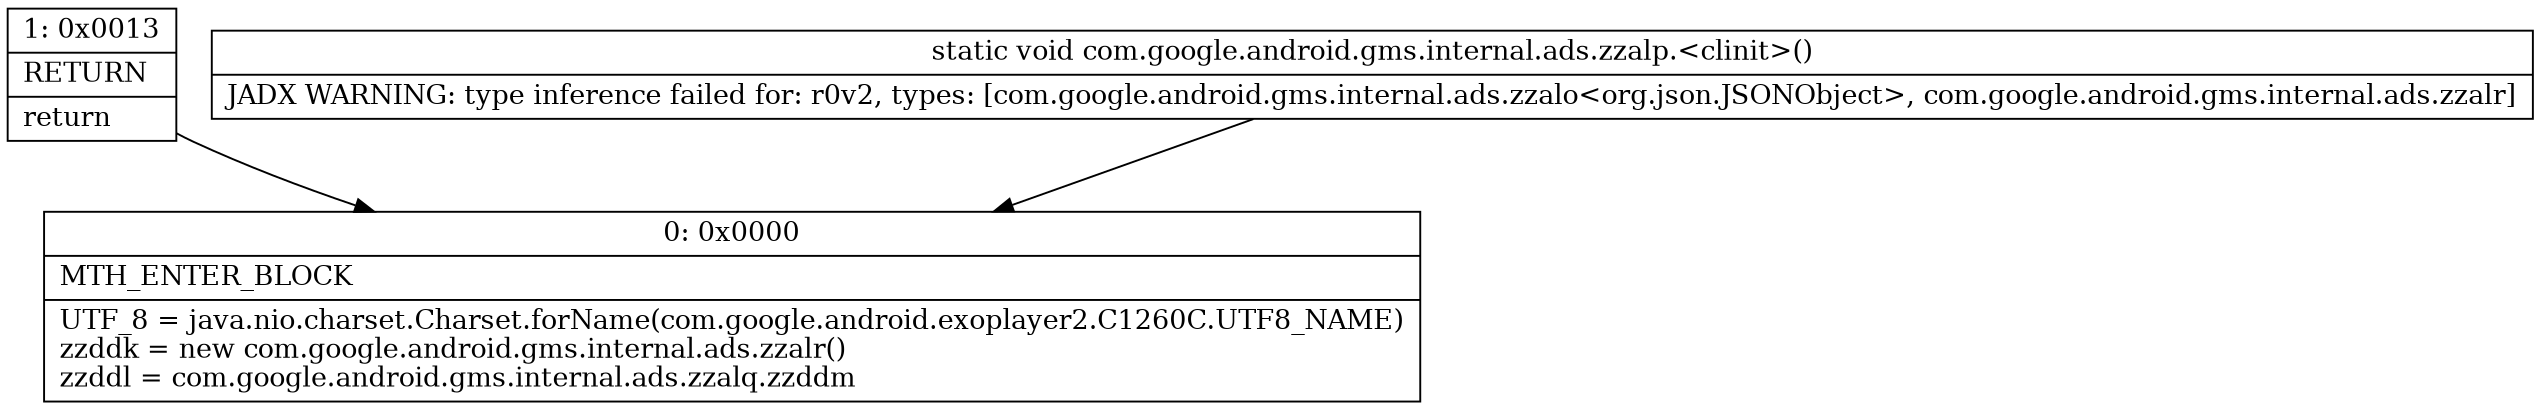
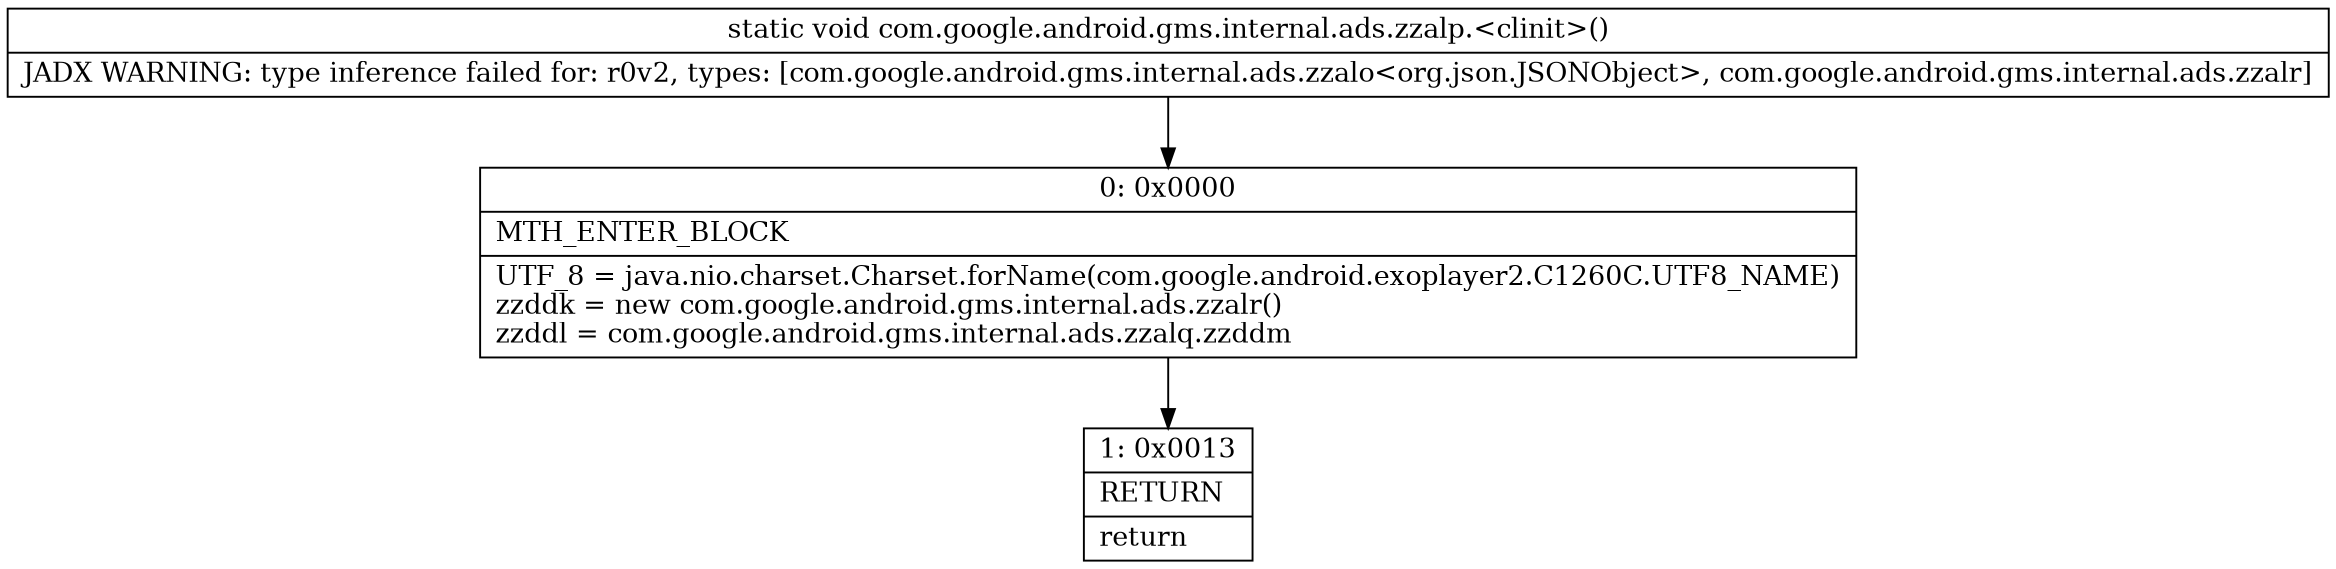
(265, 172) -> (1168, 383)
